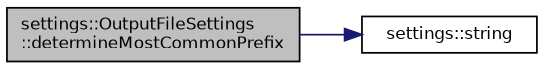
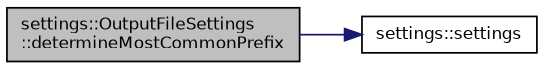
(449, 35) -> (449, 35)
